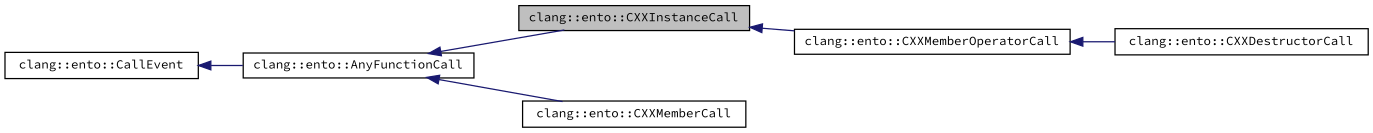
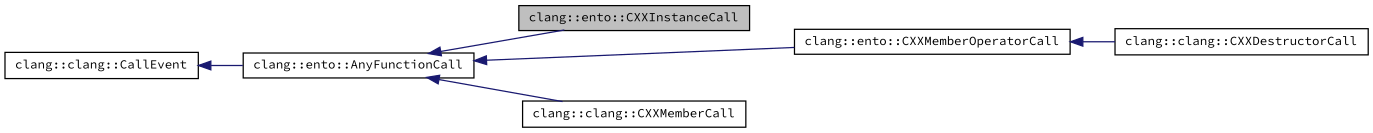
(778, 30) -> (641, 54)
(1242, 42) -> (1242, 42)
(102, 65) -> (102, 65)
(634, 114) -> (634, 114)
